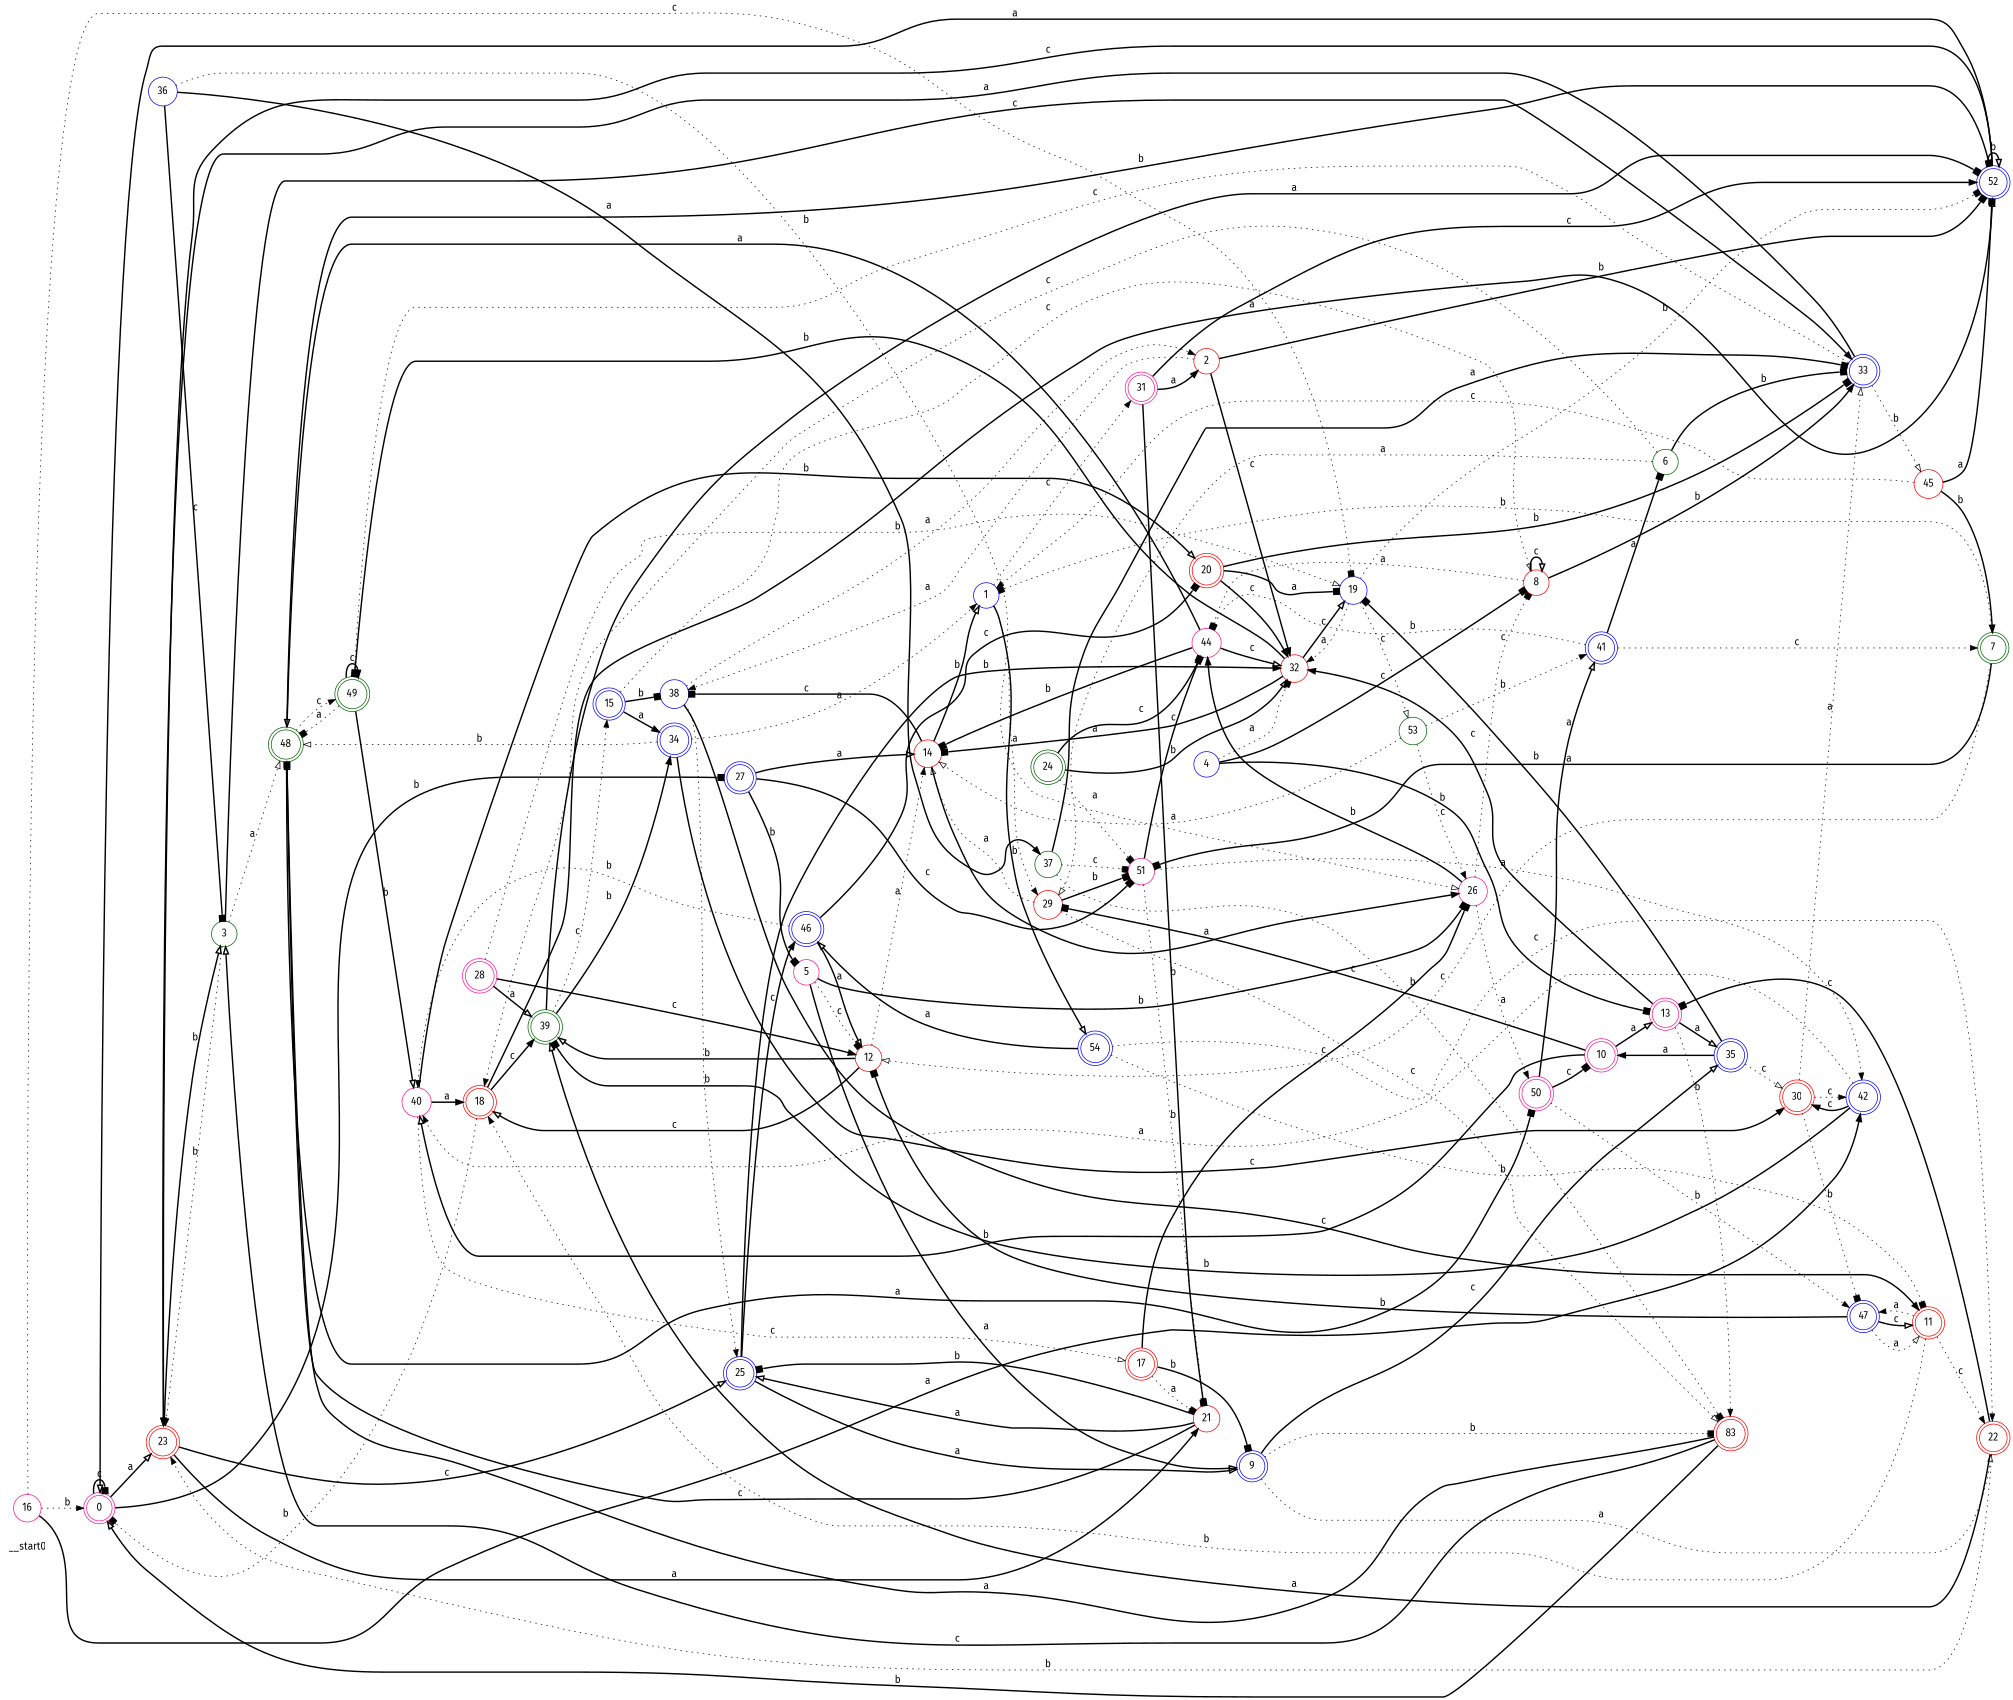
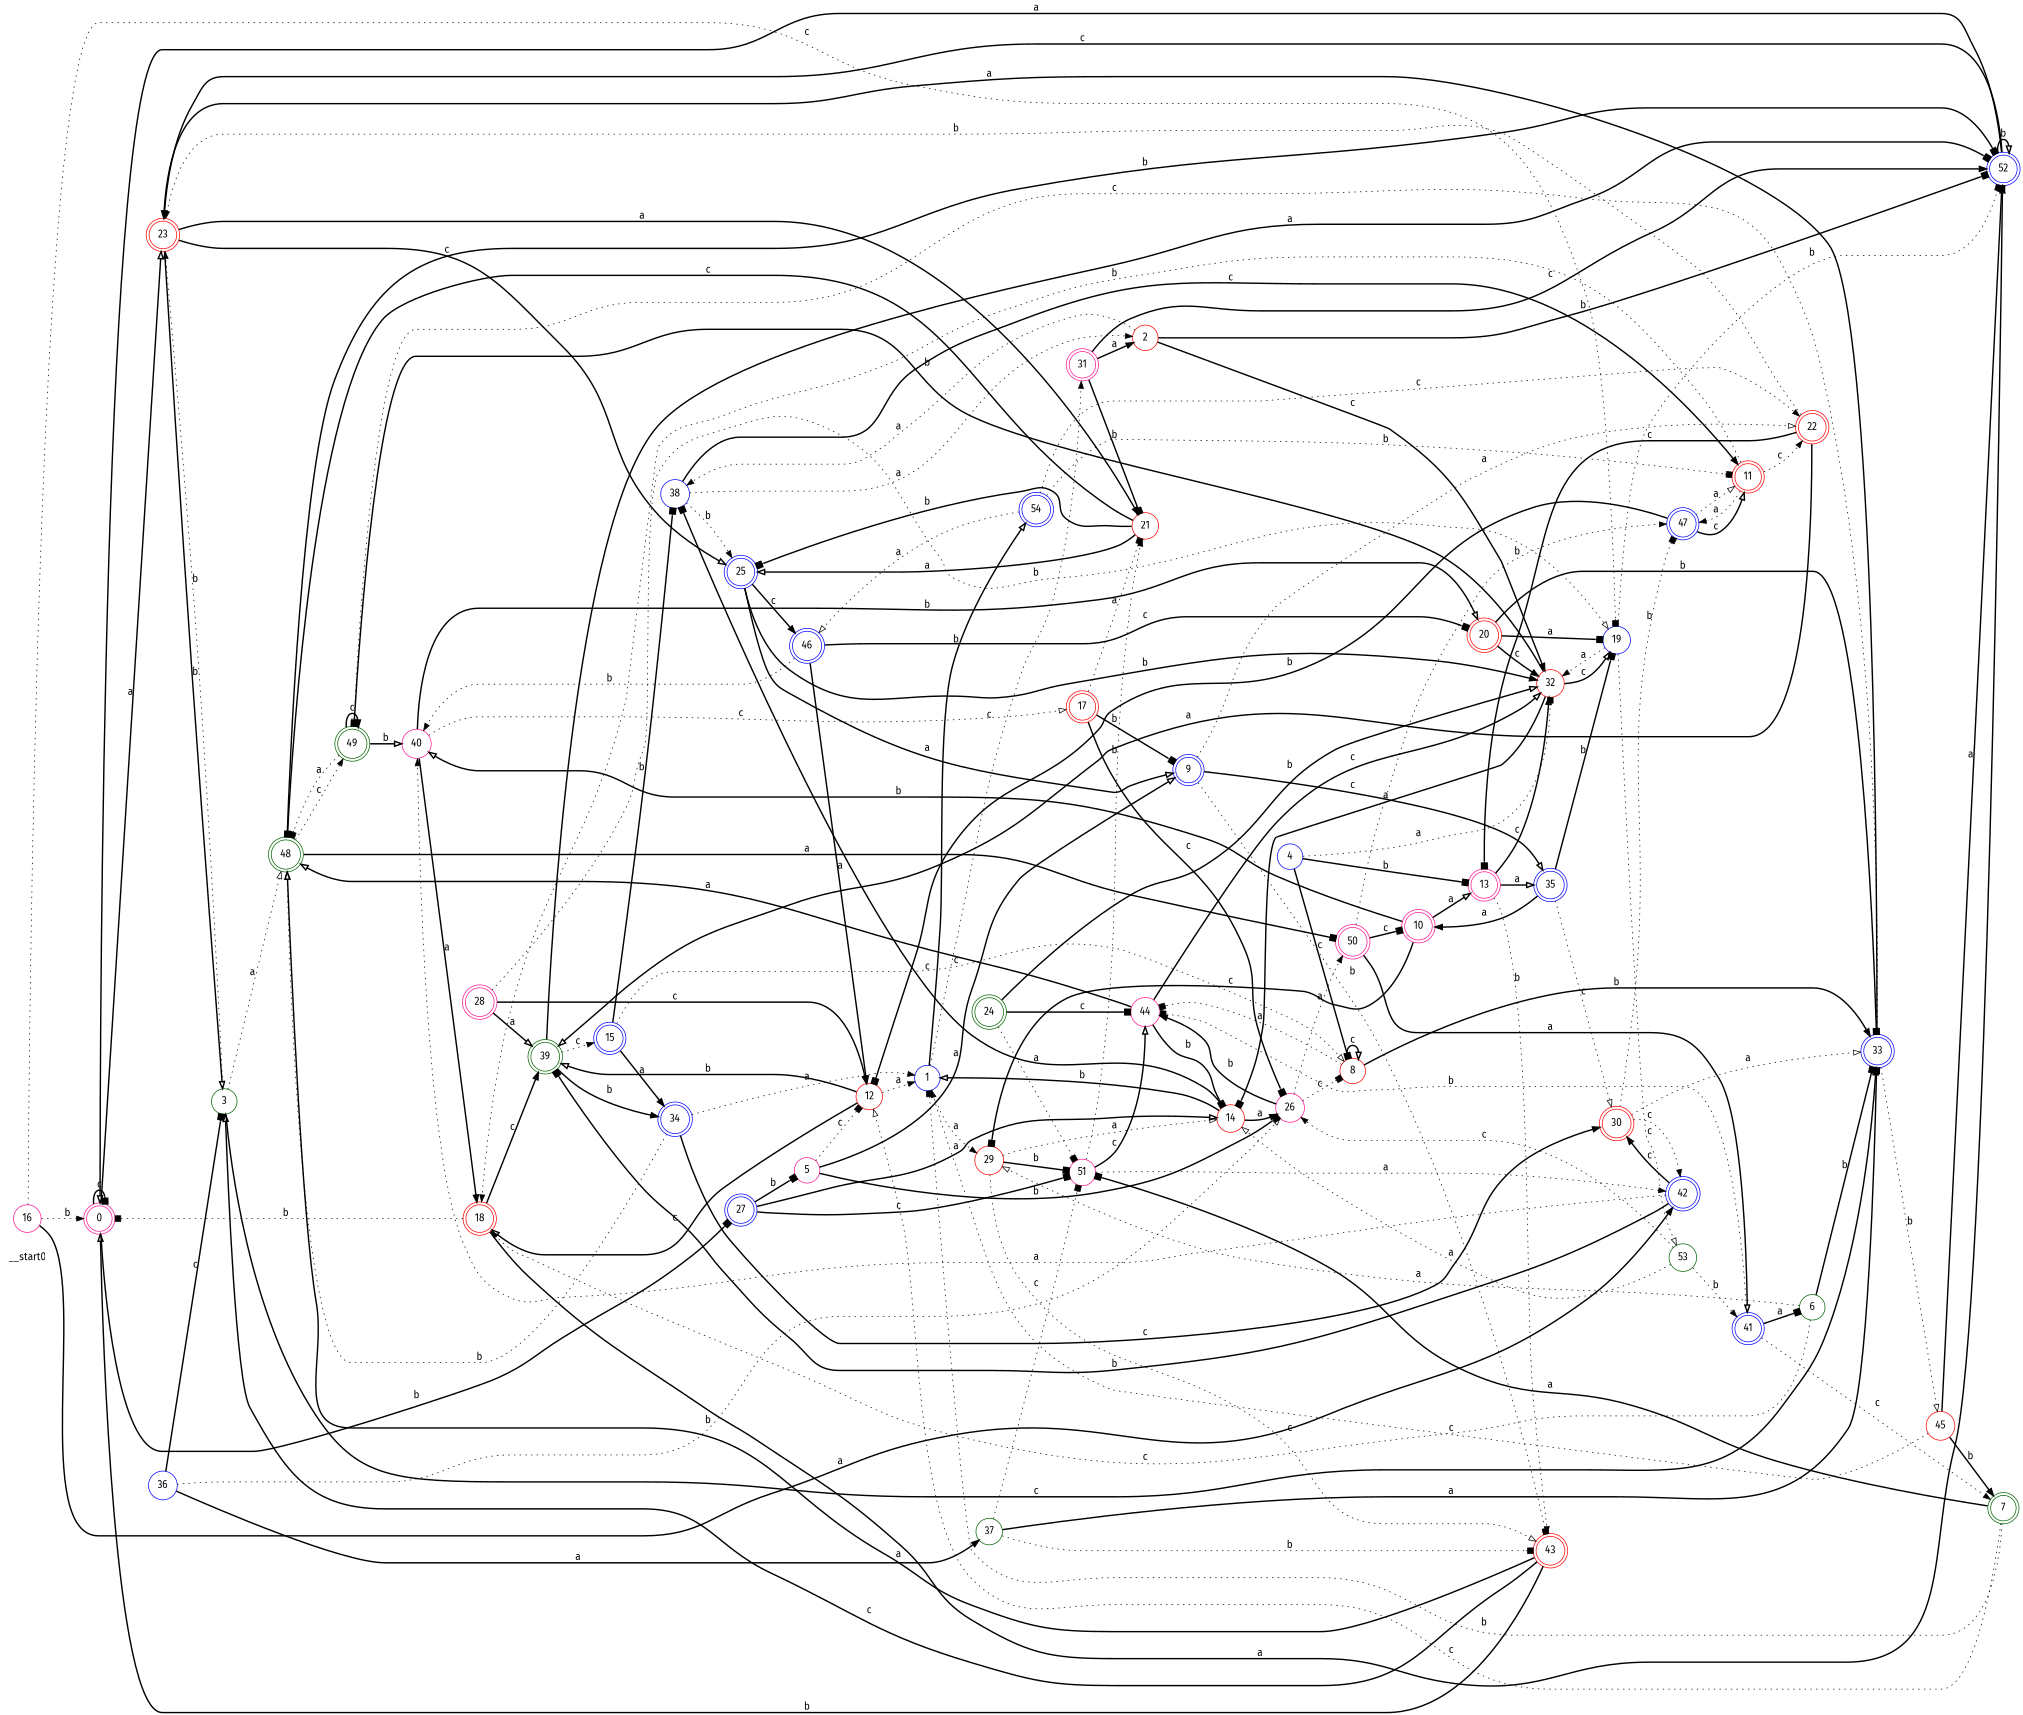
(897, 910) -> (895, 1088)
(938, 1029) -> (911, 551)
(1731, 1434) -> (1550, 1551)
